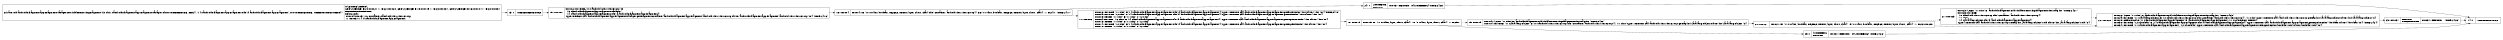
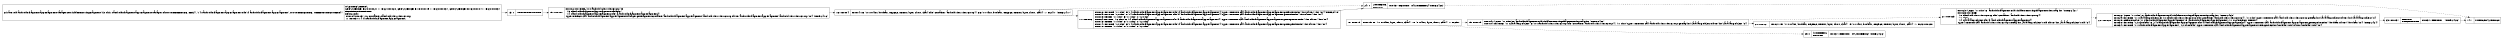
(1957, 4) -> (1957, 4)
(1200, 7) -> (1200, 7)
(529, 13) -> (529, 13)
(2487, 20) -> (2487, 20)
(1925, 21) -> (1844, 19)
(1343, 22) -> (1350, 10)
(2015, 27) -> none
(1620, 32) -> (1620, 32)
(2177, 32) -> none
